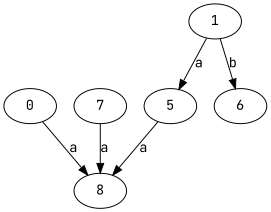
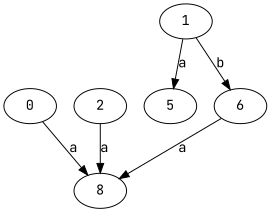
(100, 106) -> (100, 106)
(138, 145) -> (174, 146)
